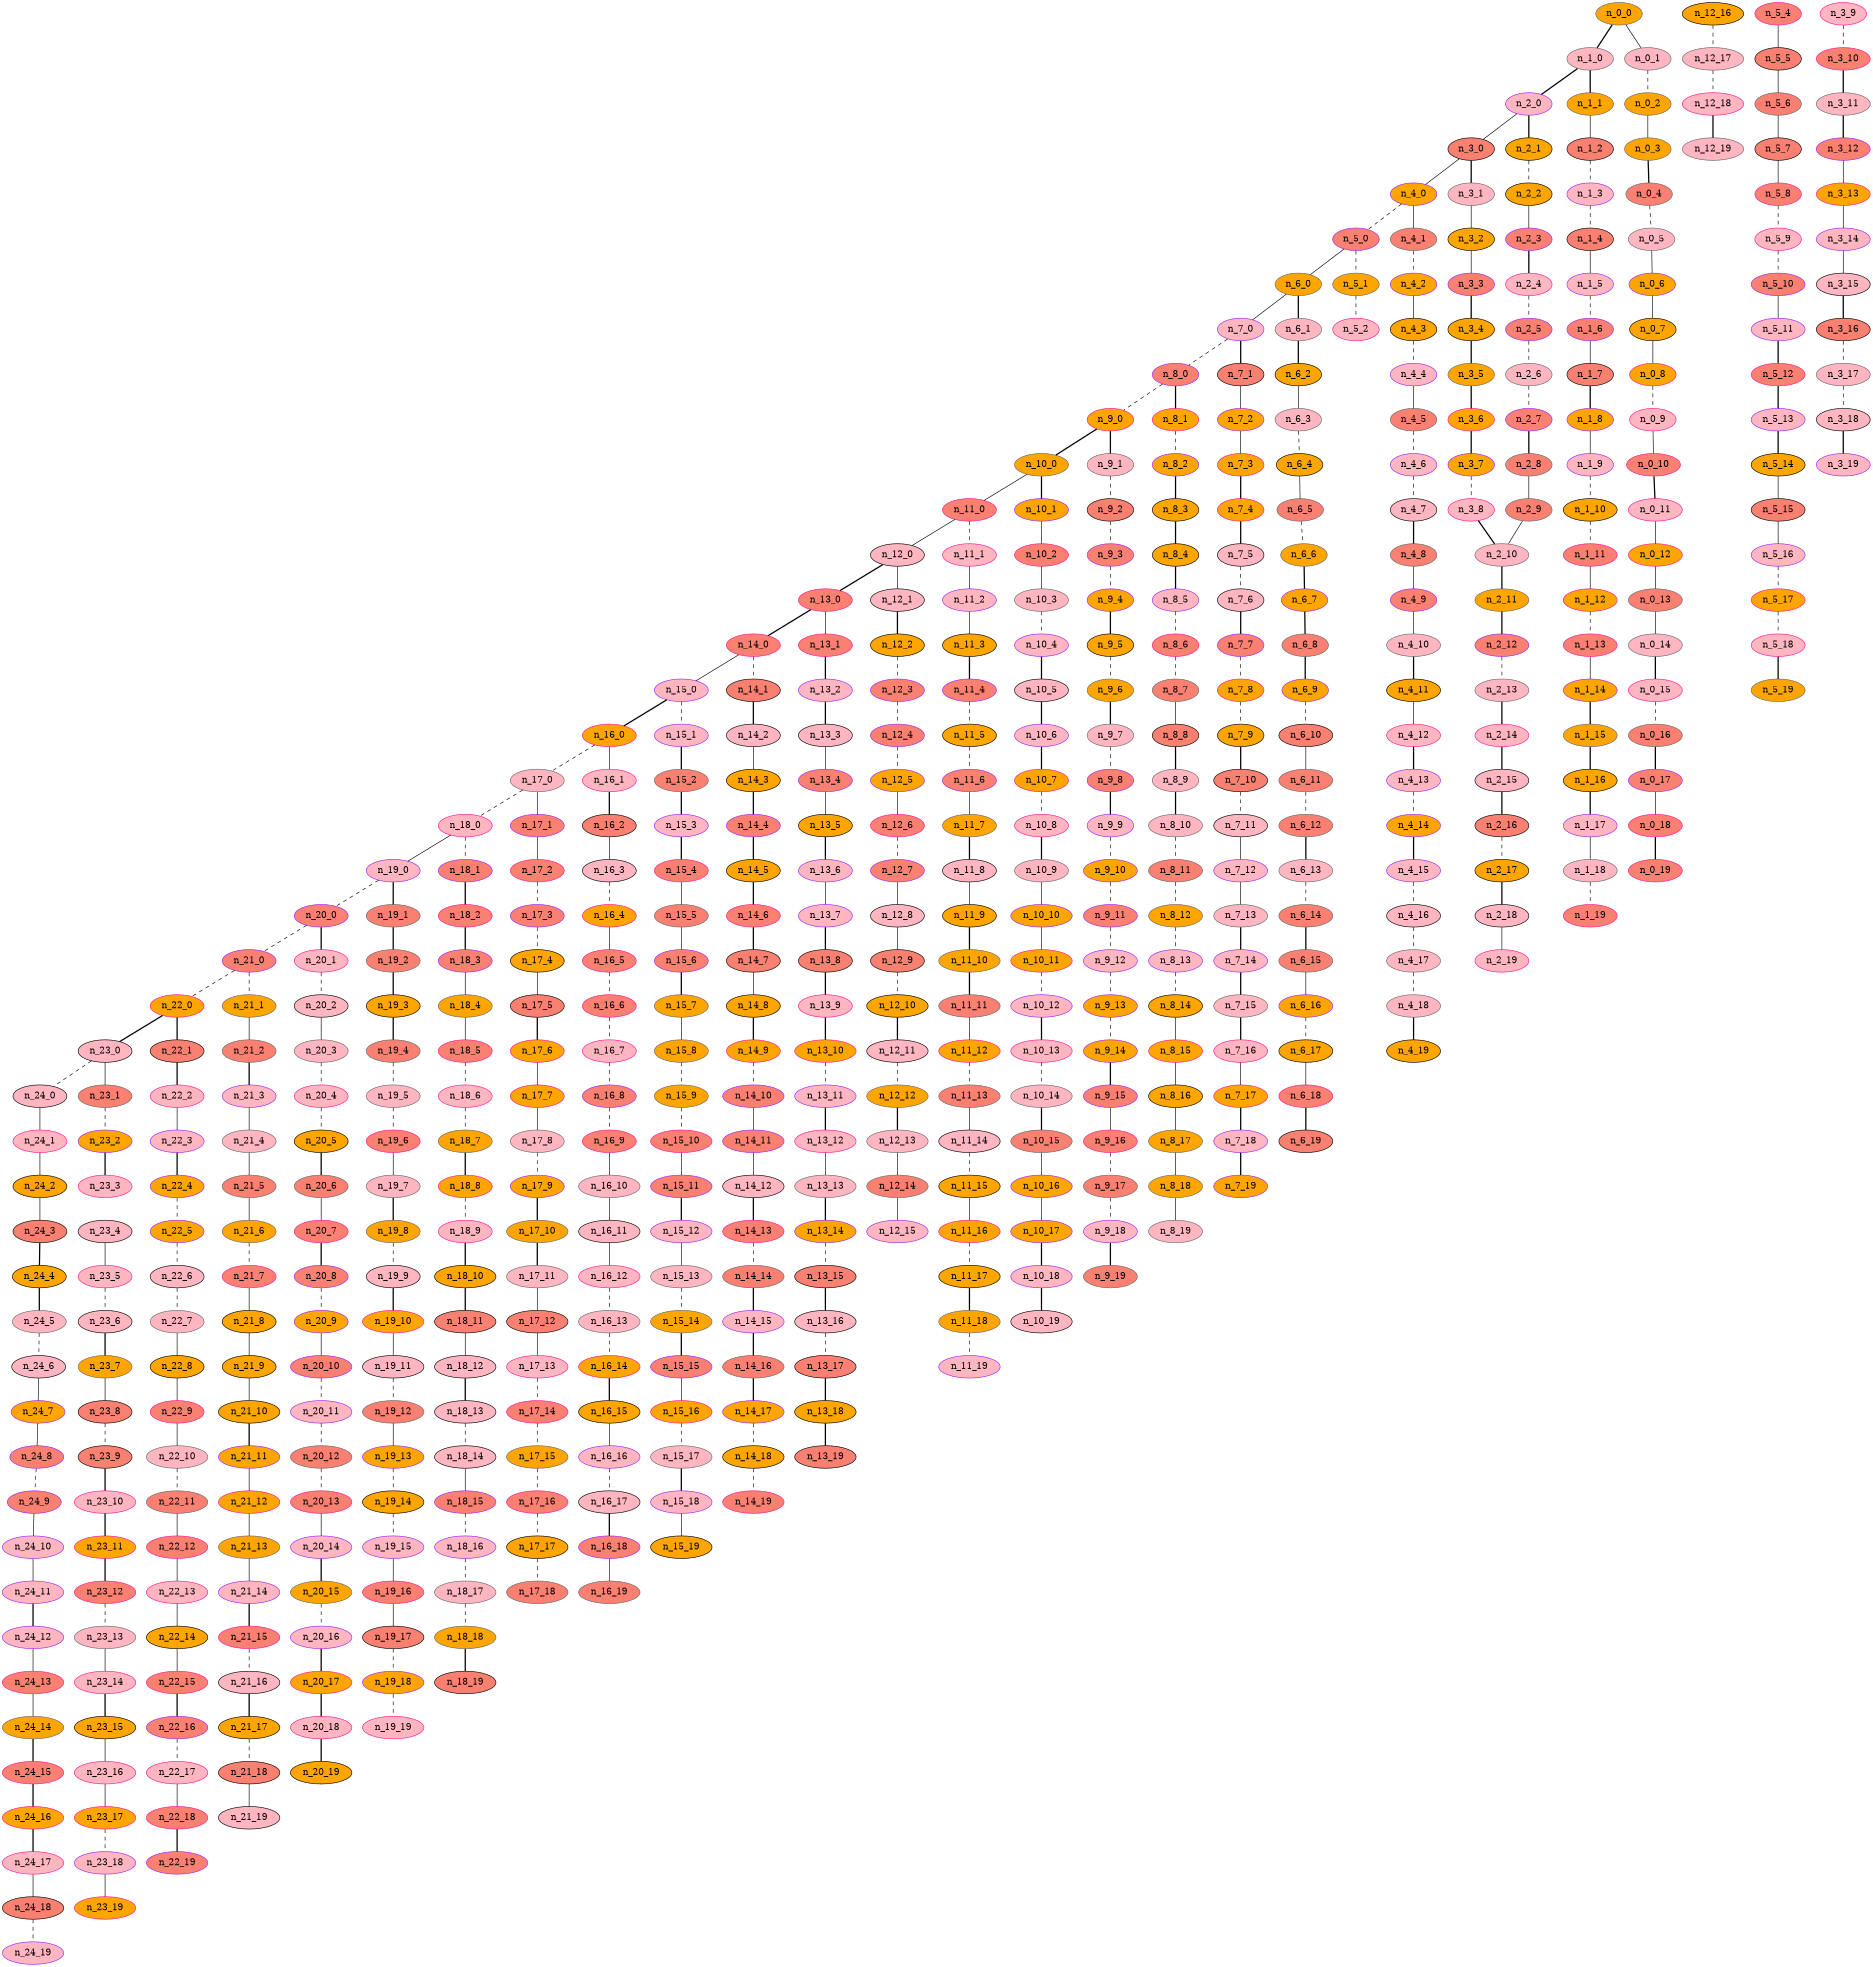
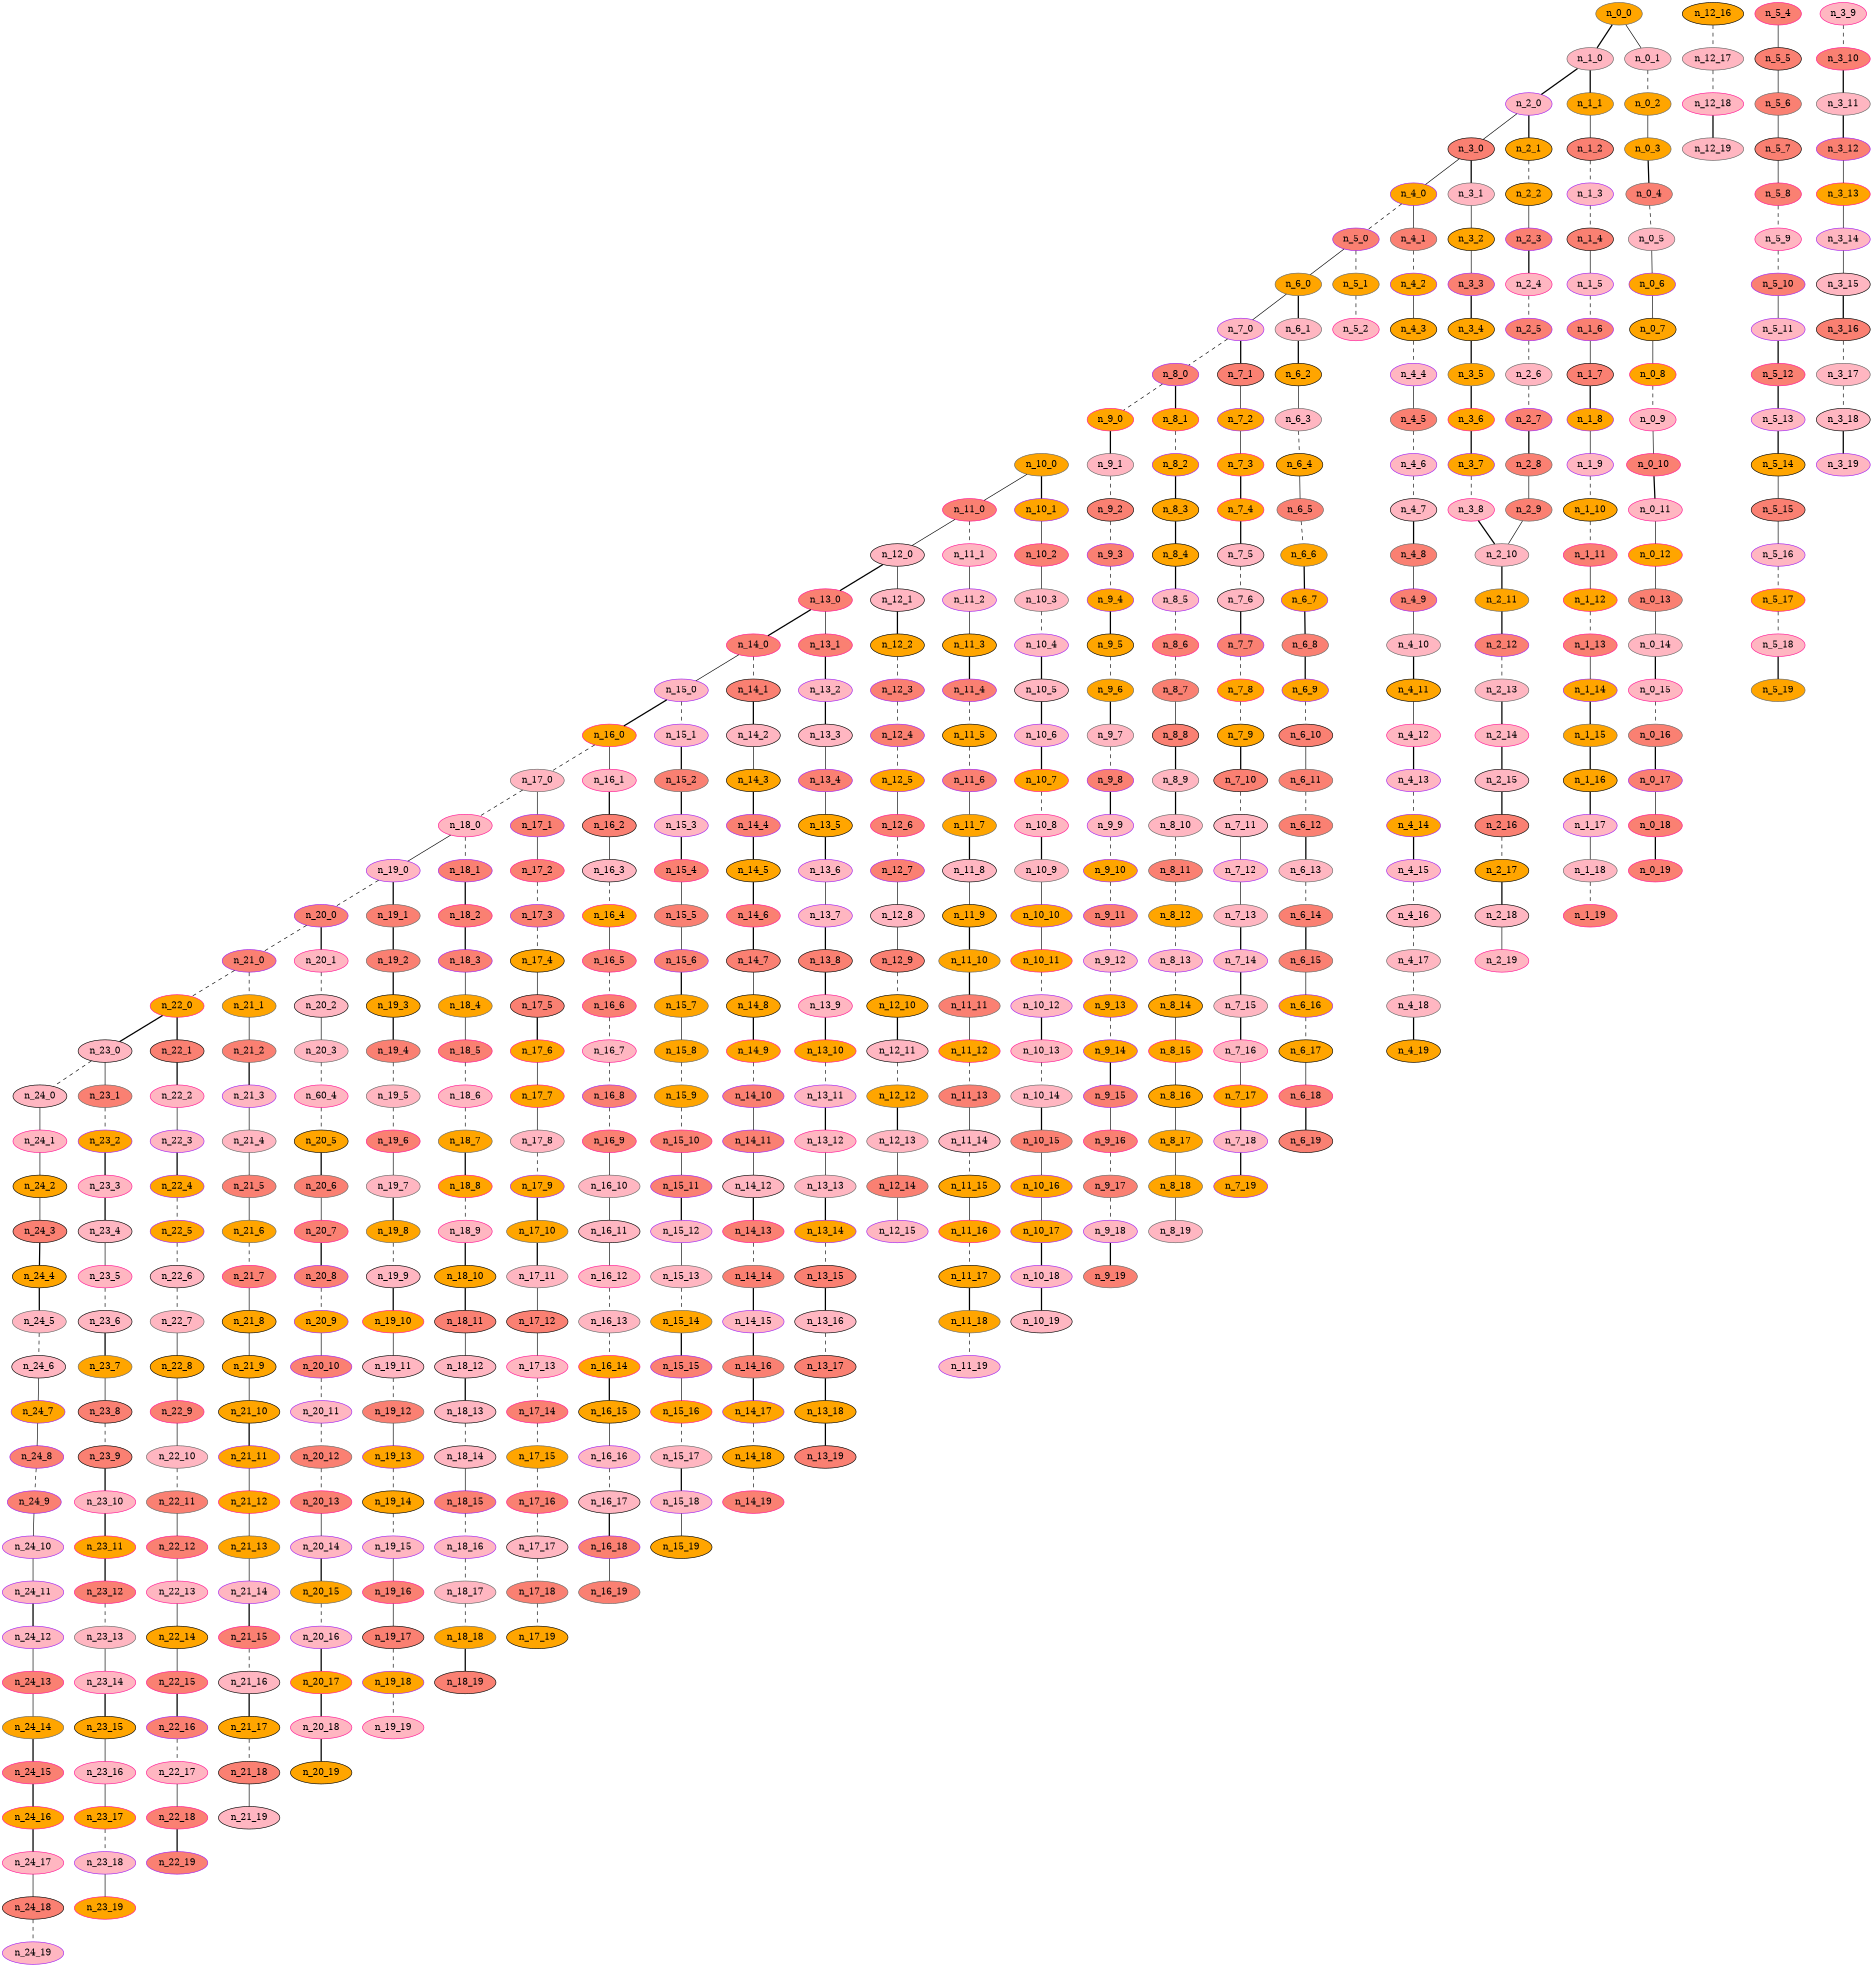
(1076, 442) -> none
(321, 1096) -> (321, 1096)
none -> (105, 1209)
(537, 1547) -> (537, 1547)
none -> (537, 1637)
